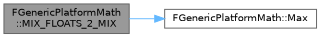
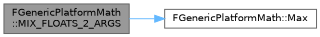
(67, 19) -> (67, 19)
